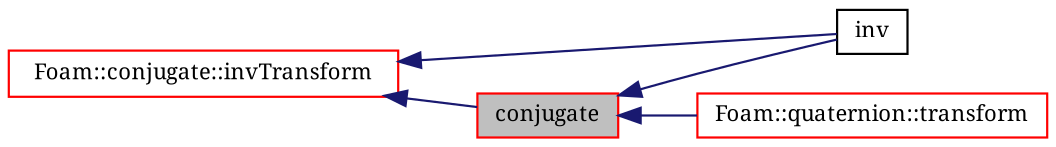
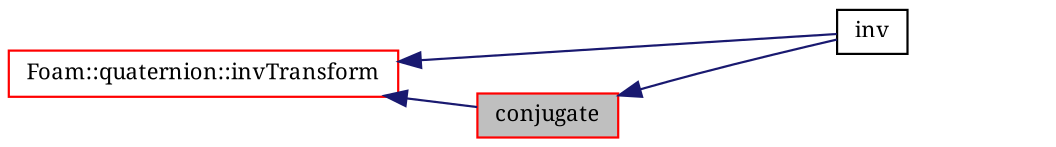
(204, 74) -> (204, 74)
(872, 116) -> none
